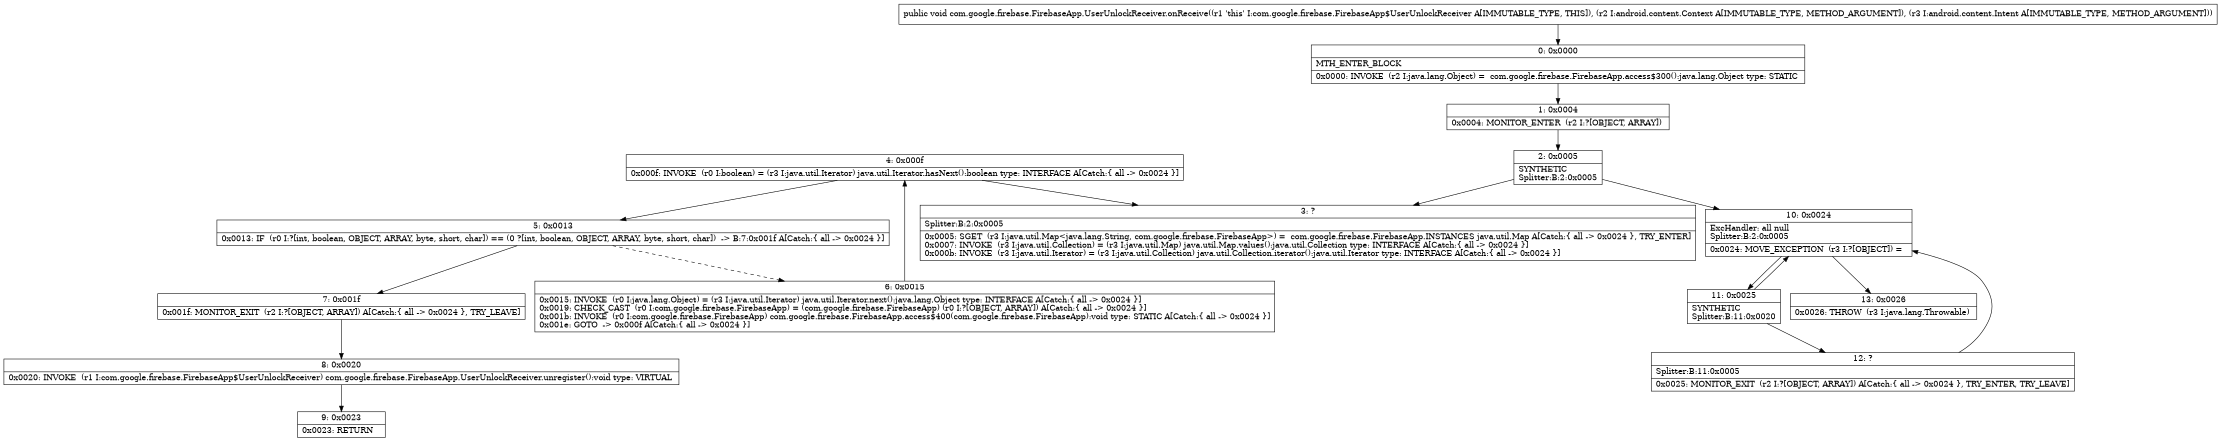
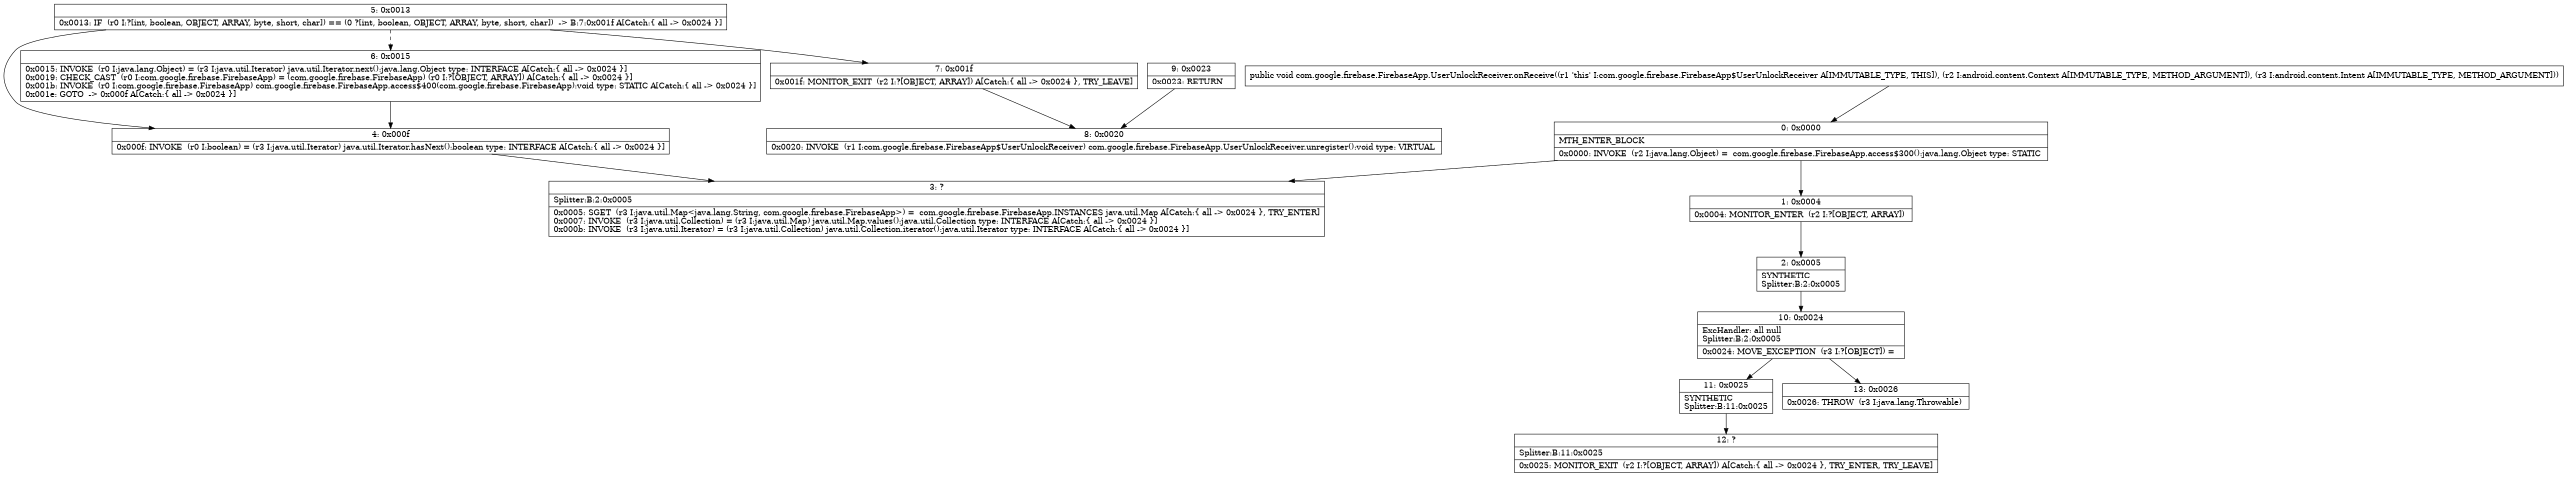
(1466, 192) -> (1426, 171)
(732, 200) -> (11, 96)
(1770, 275) -> none
(1986, 287) -> none
(1734, 317) -> (1726, 407)
(1698, 372) -> (1561, 453)
(341, 395) -> (1150, 107)
